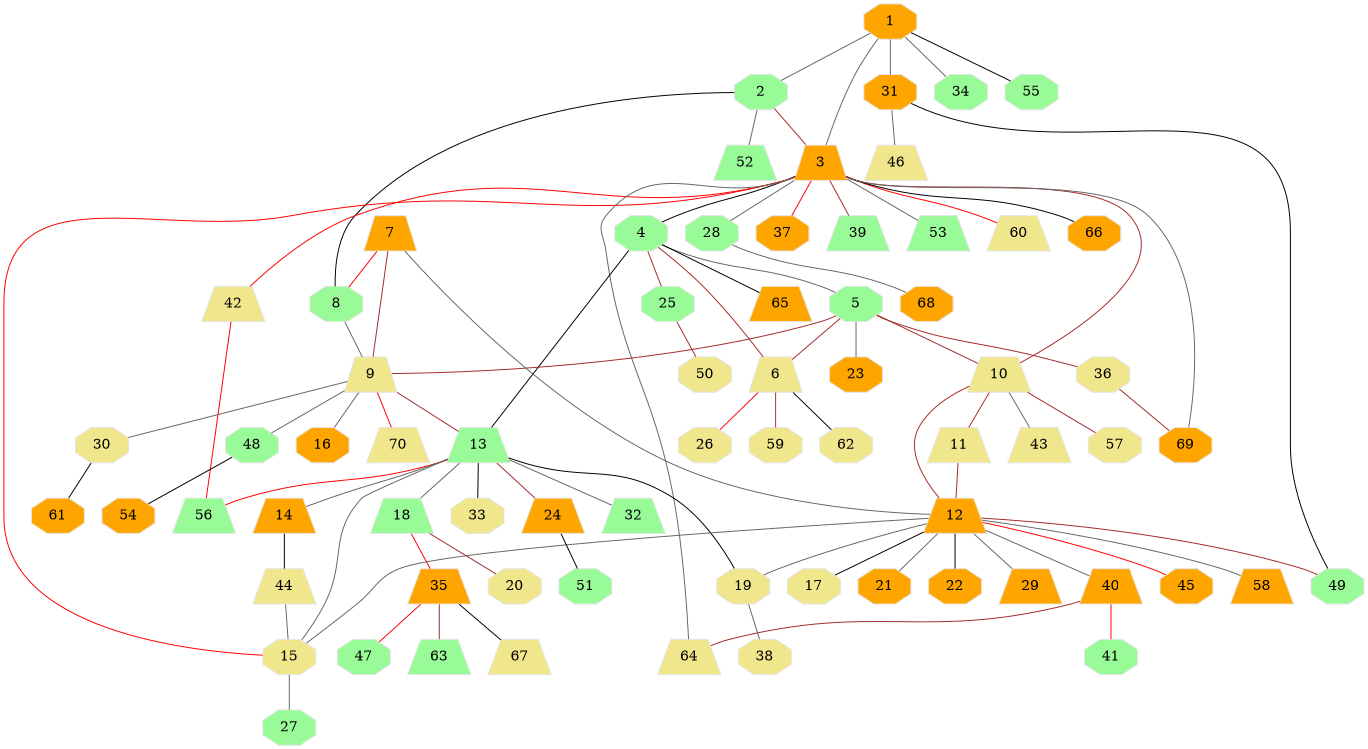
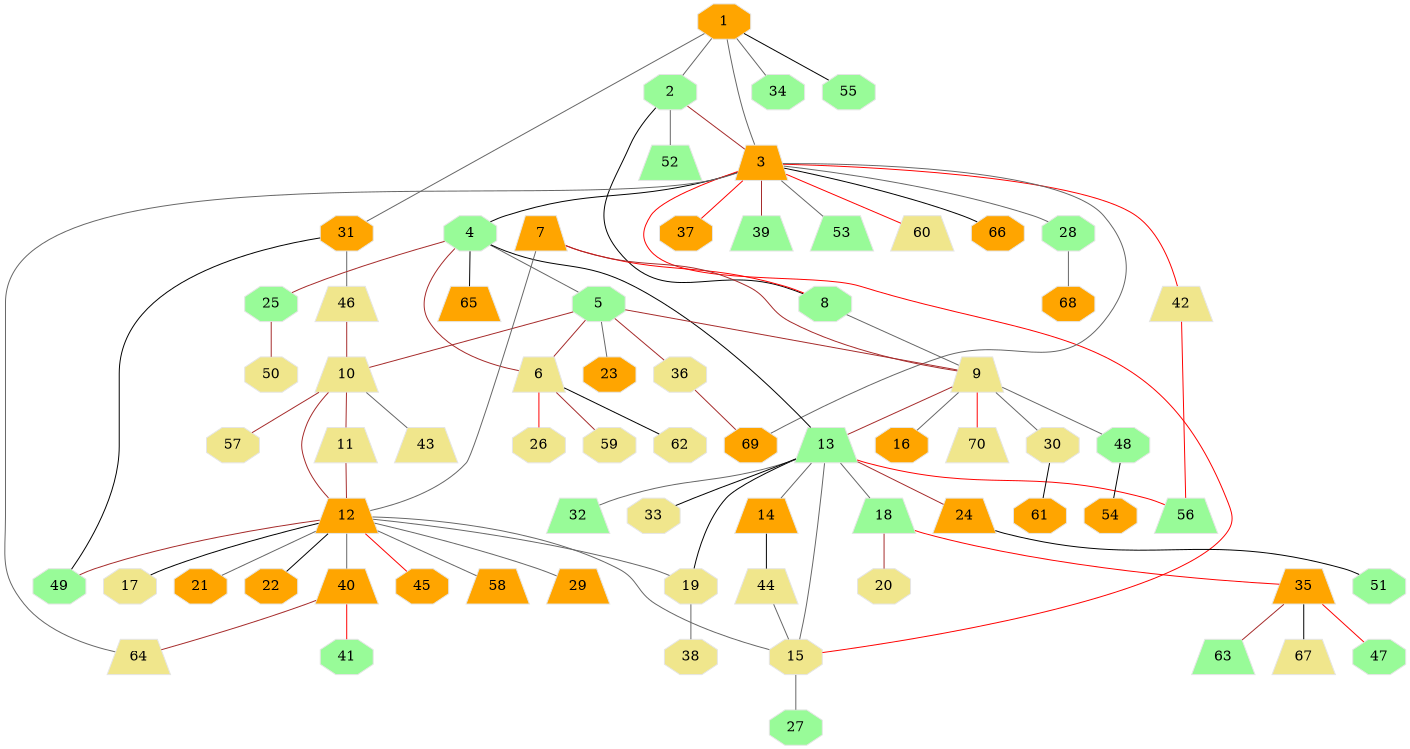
(1116, 206) -> (347, 339)
